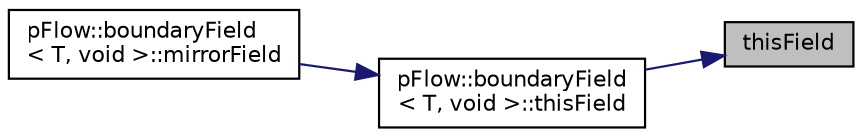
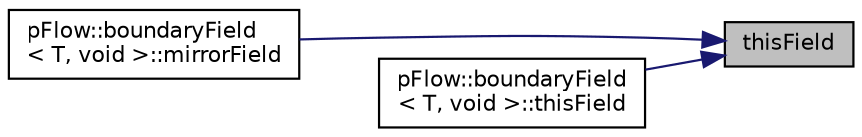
(328, 68) -> (501, 36)
